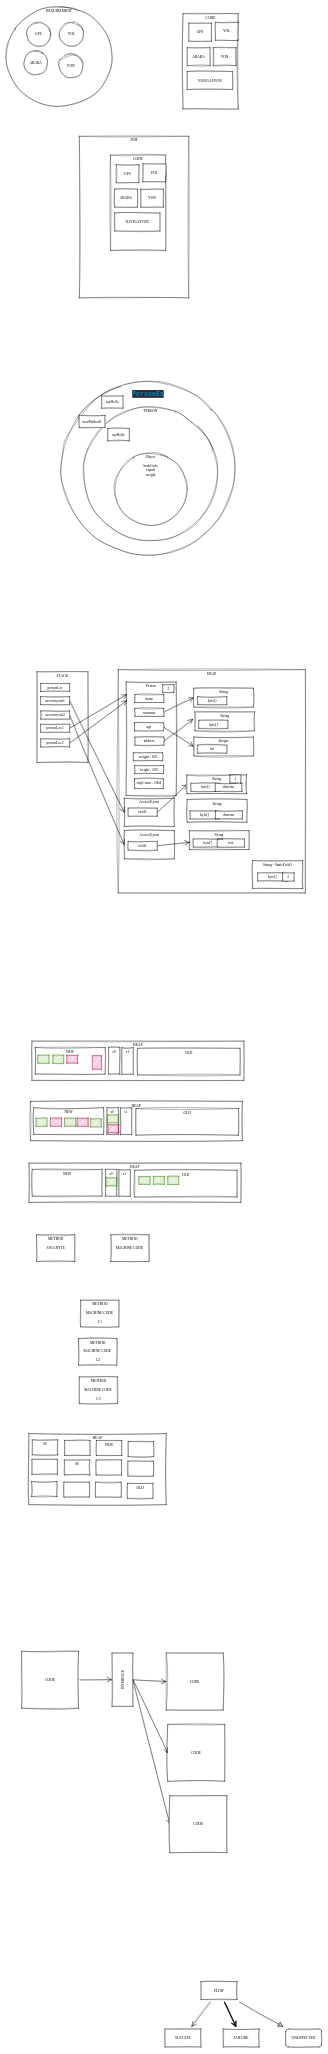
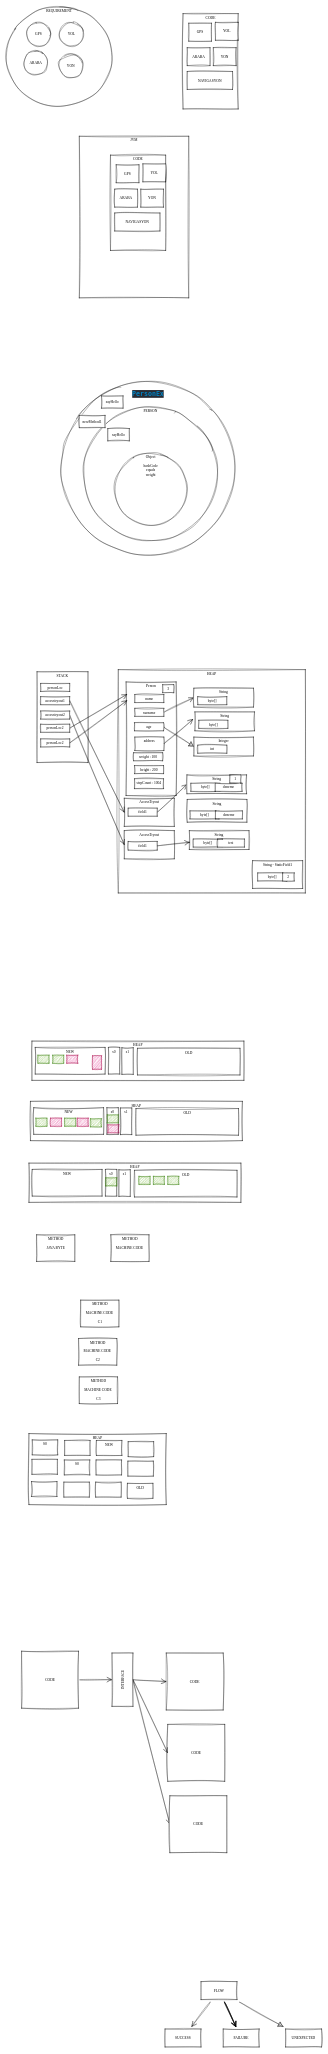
(149, 741) -> (149, 744)
(189, 743) -> (188, 742)
(304, 2039) -> (304, 2039)
